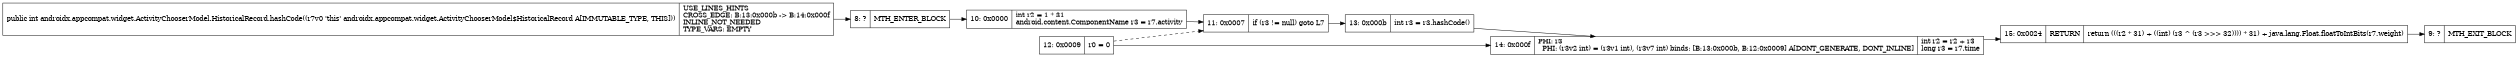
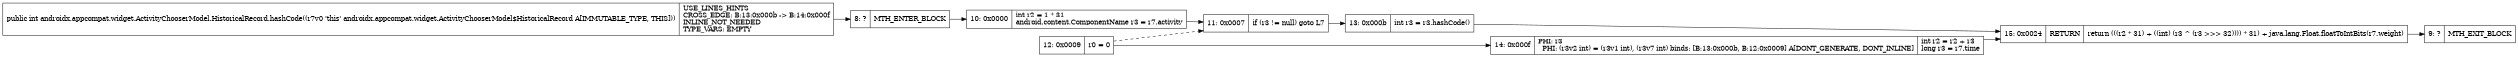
(1532, 32) -> (1735, 28)
